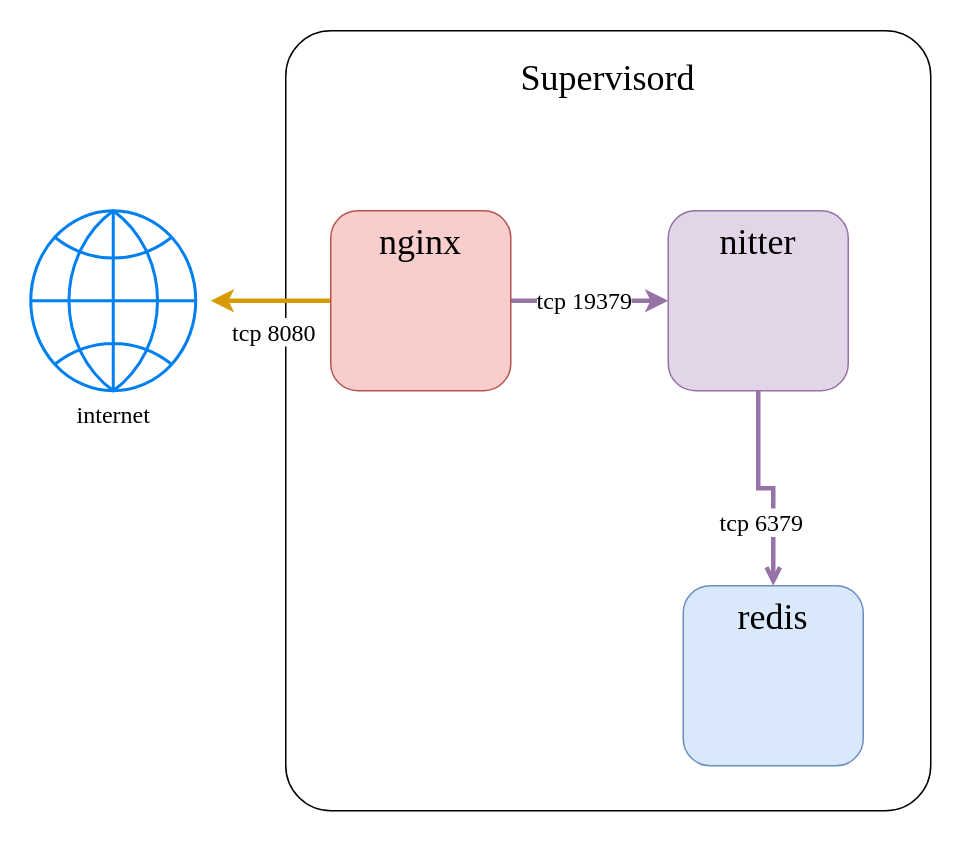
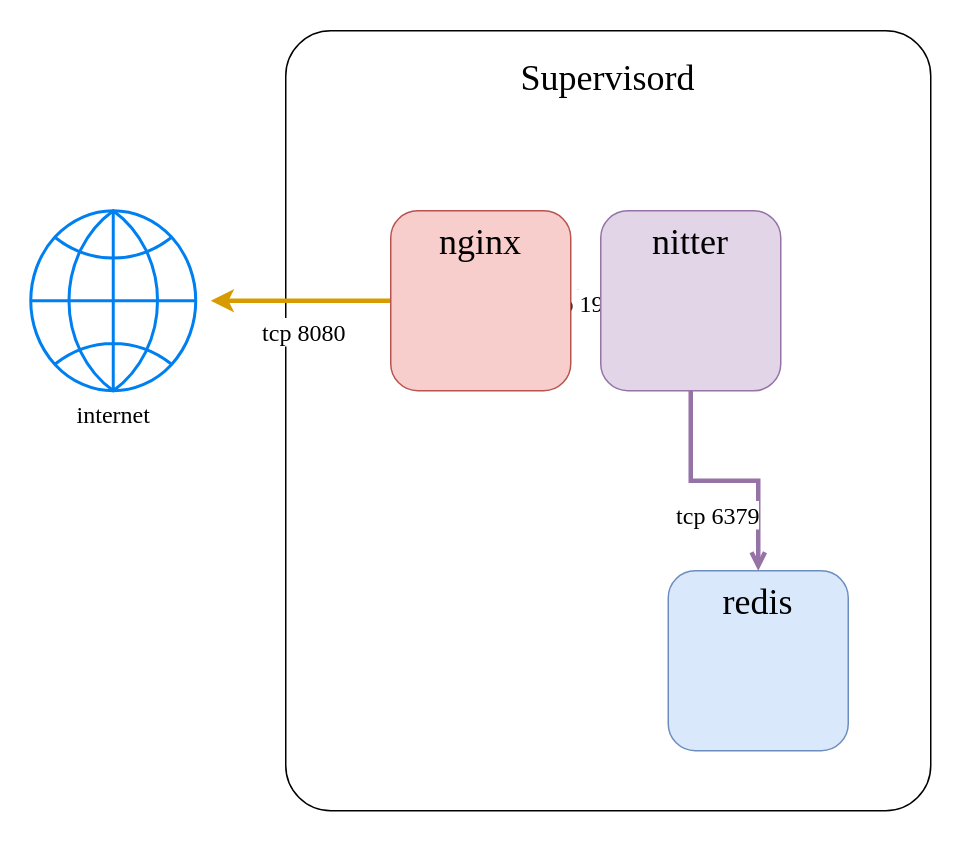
(421, 301) -> (481, 301)
(758, 301) -> (691, 301)
(773, 676) -> (758, 661)
